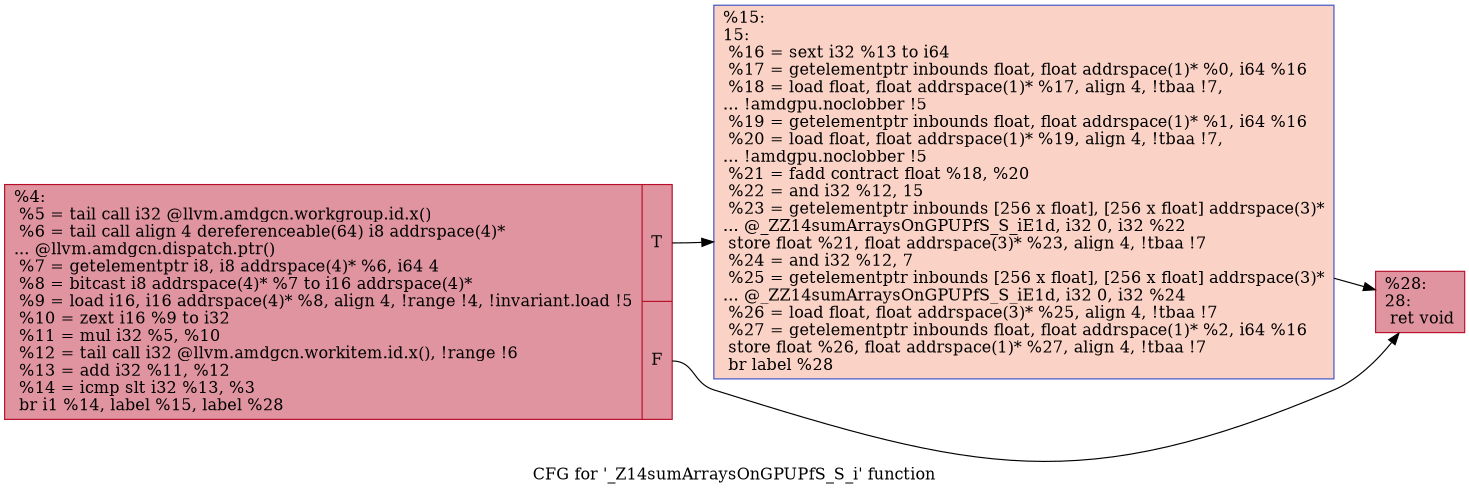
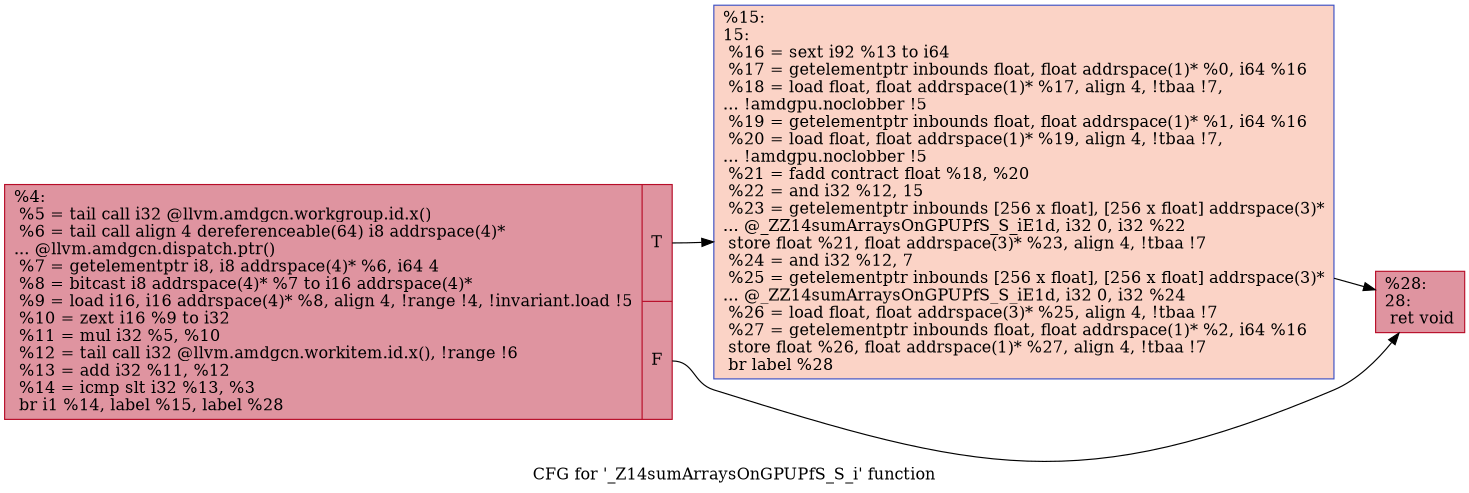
(836, 53) -> (836, 53)
